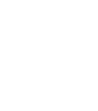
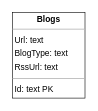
none -> (49, 55)
